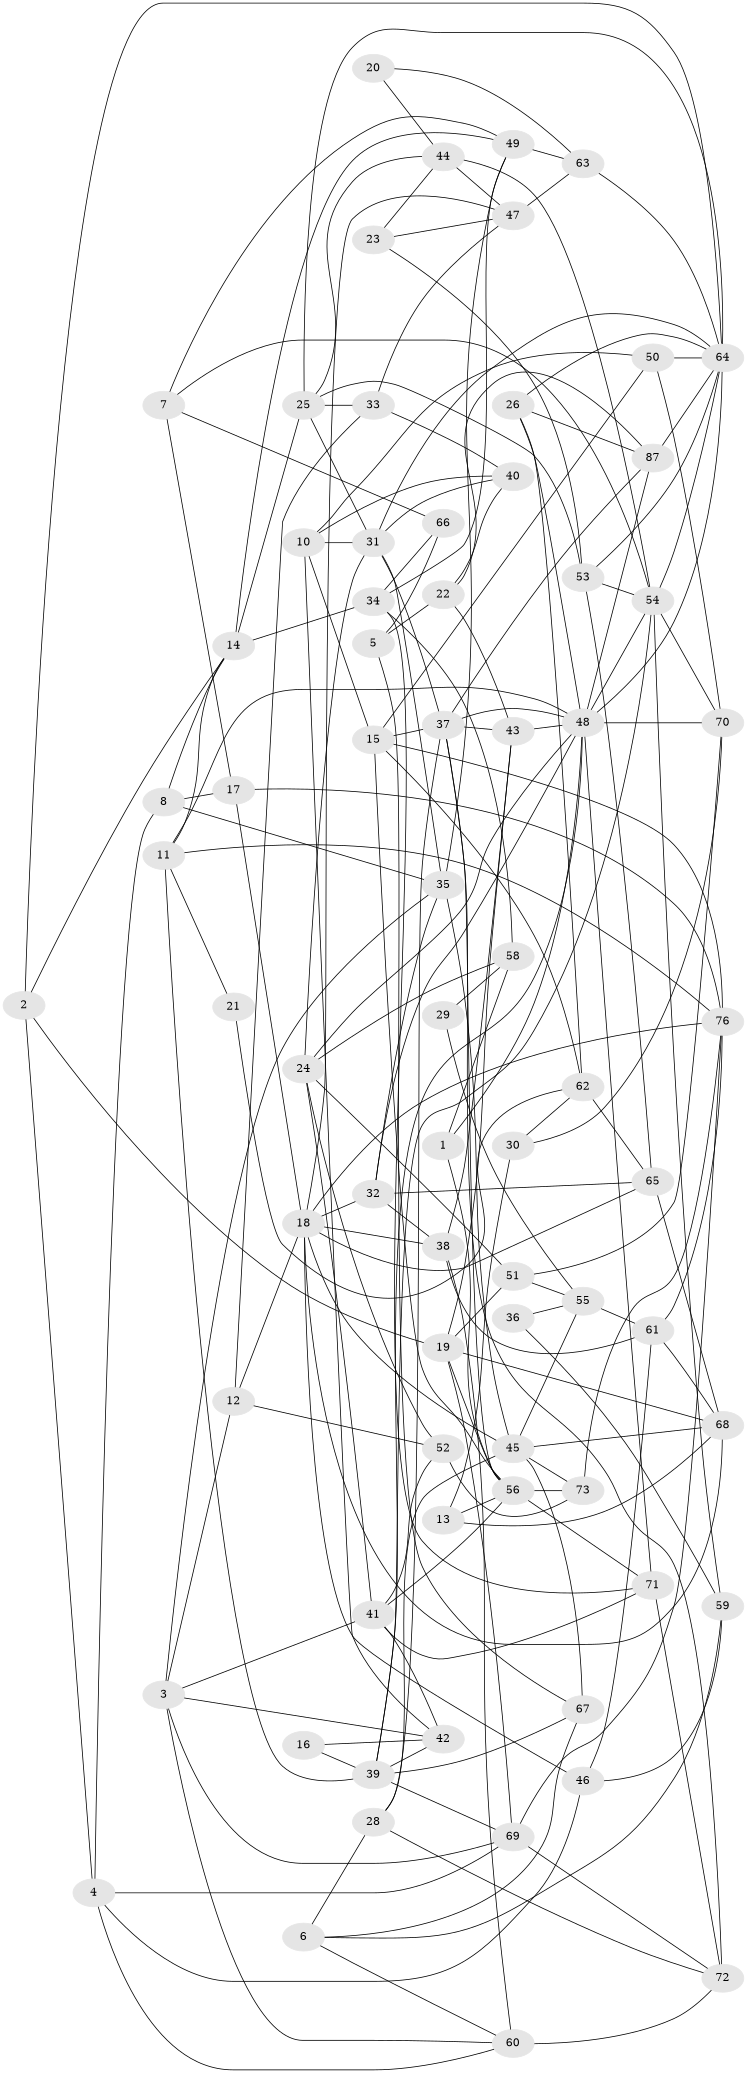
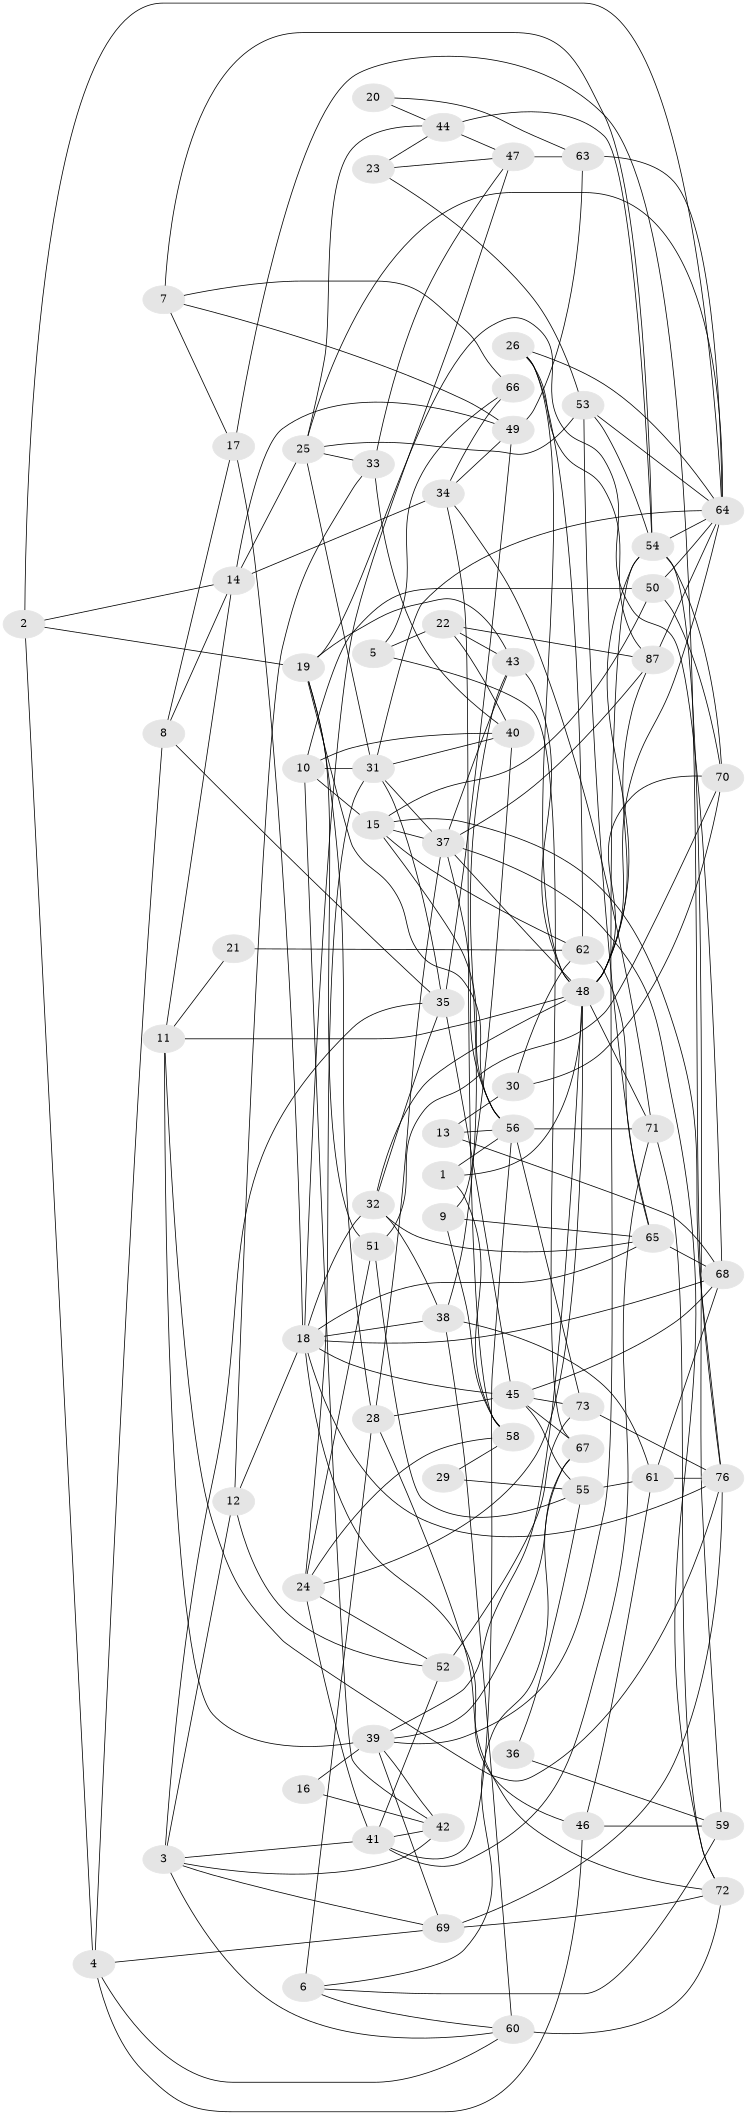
none -> (443, 1217)
(490, 1602) -> (343, 1024)
